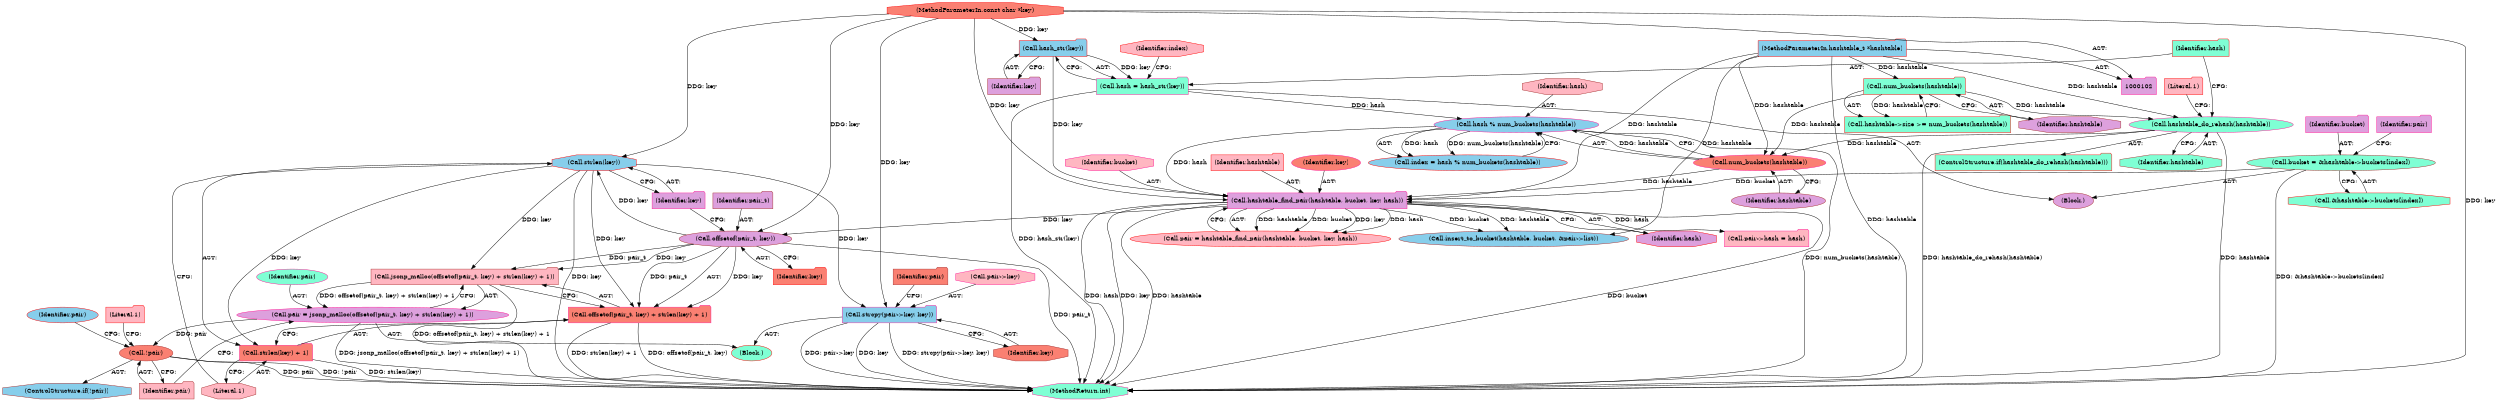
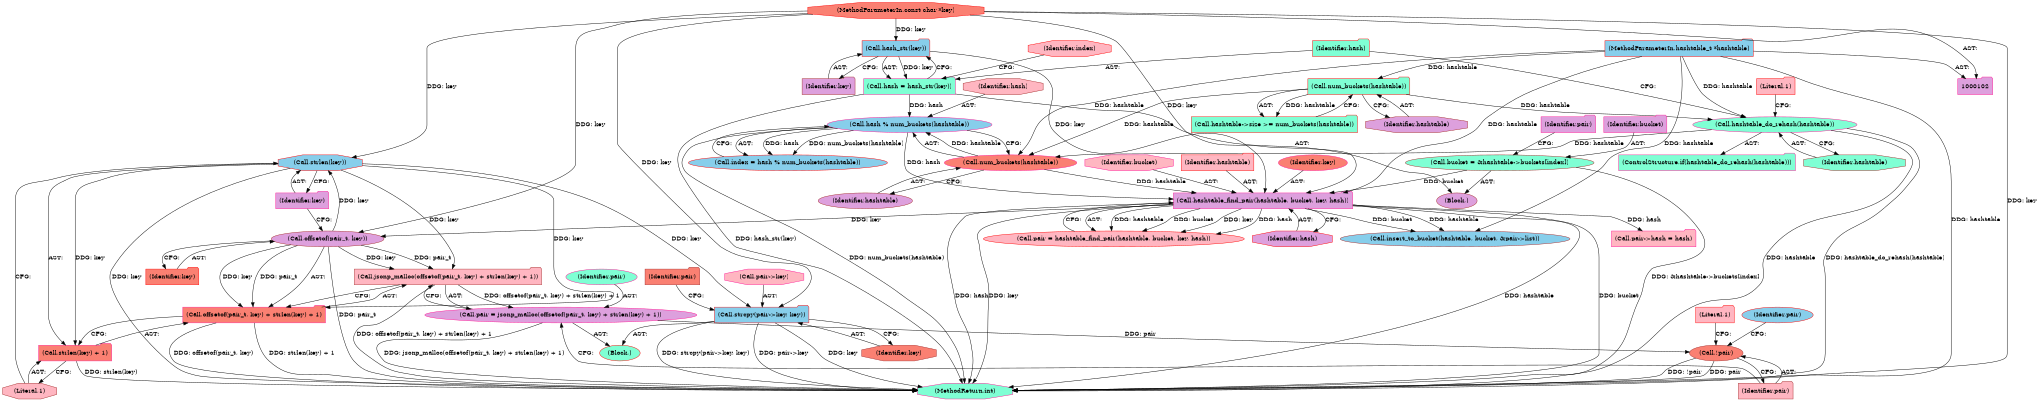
(2023, 163) -> (1707, 163)
(743, 201) -> none
(2369, 201) -> none
(889, 315) -> (762, 315)
(67, 391) -> none
